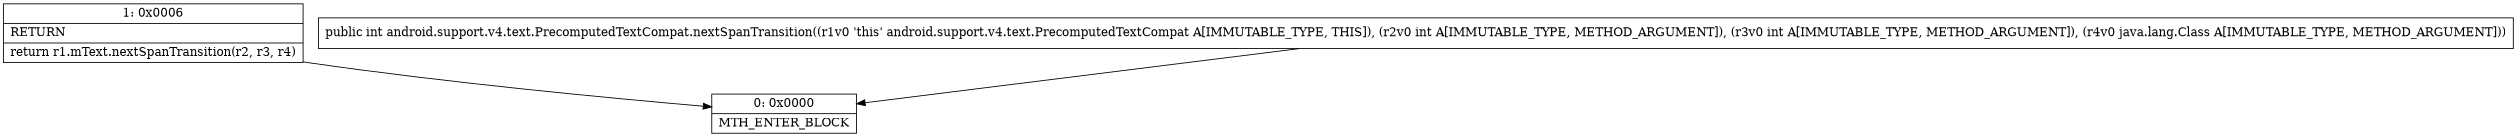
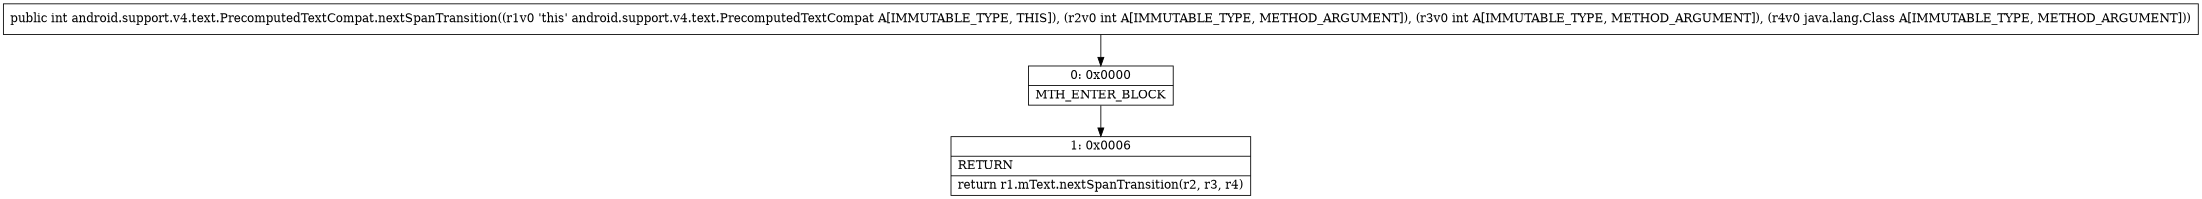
(503, 87) -> (1101, 117)
